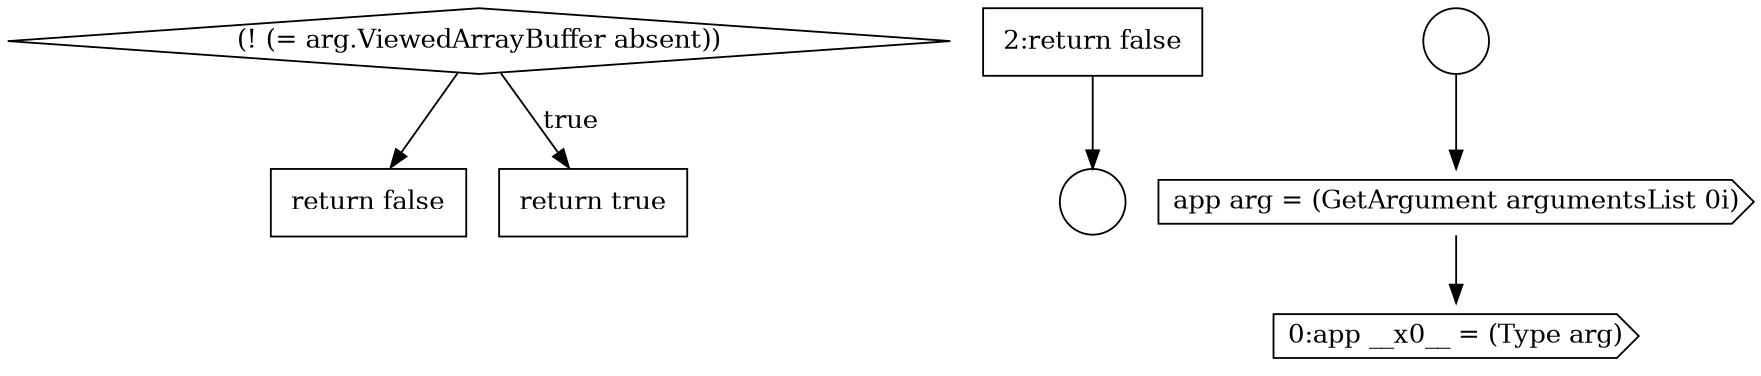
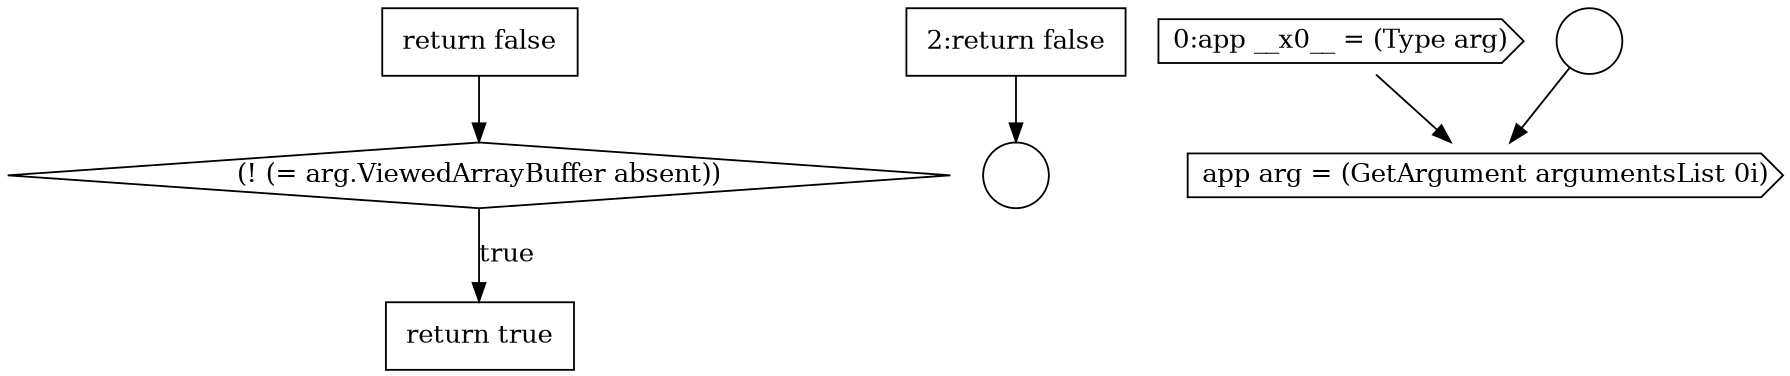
(429, 113) -> (479, 99)
(1456, 260) -> (1406, 102)
